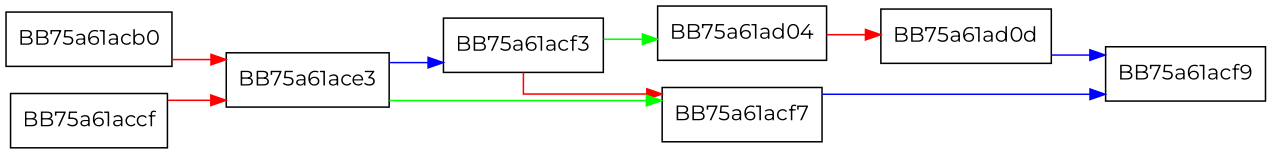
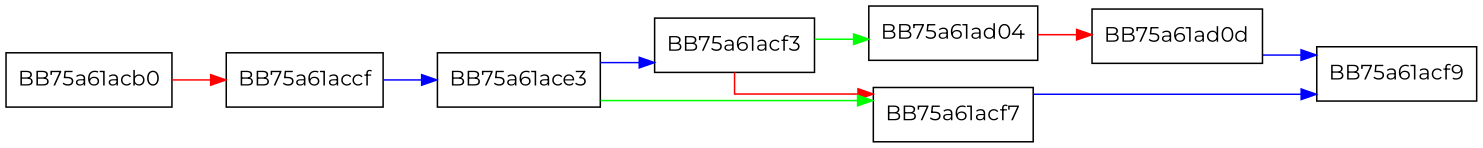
(192, 60) -> (192, 80)
(189, 100) -> (402, 80)
